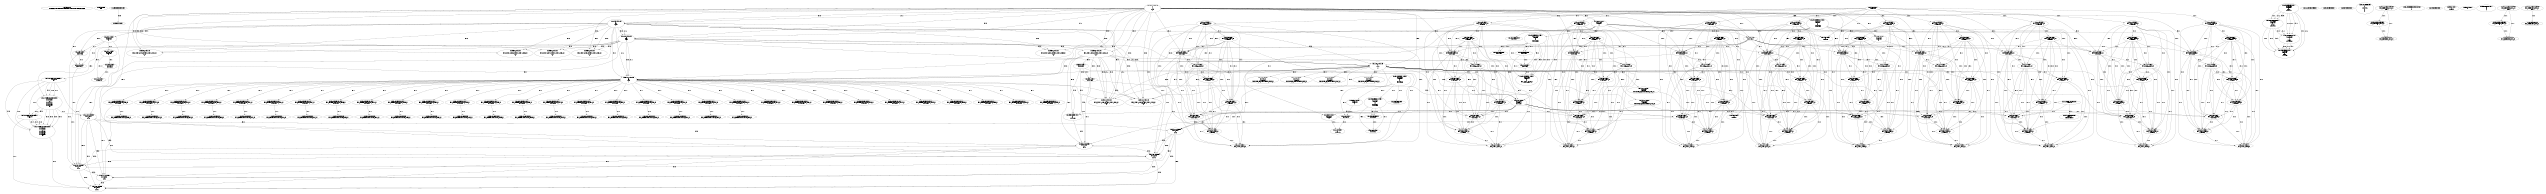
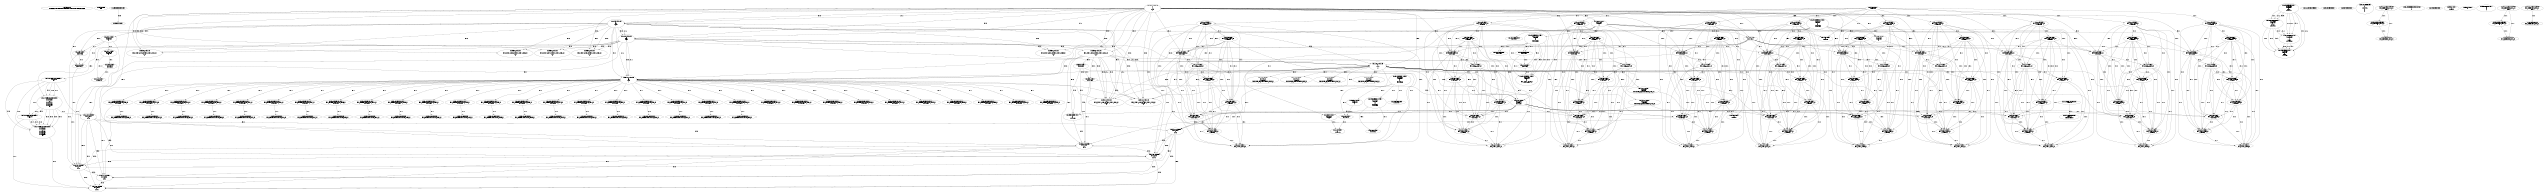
(2049, 112) -> (2015, 69)
(1373, 117) -> none
